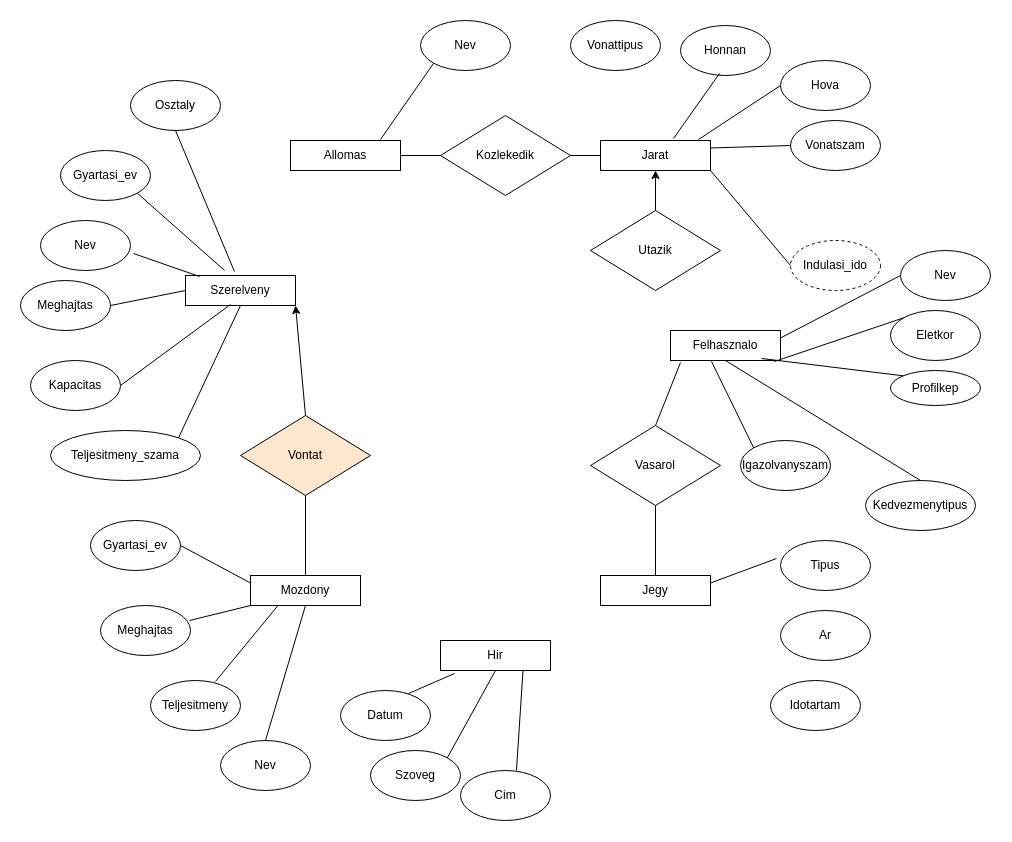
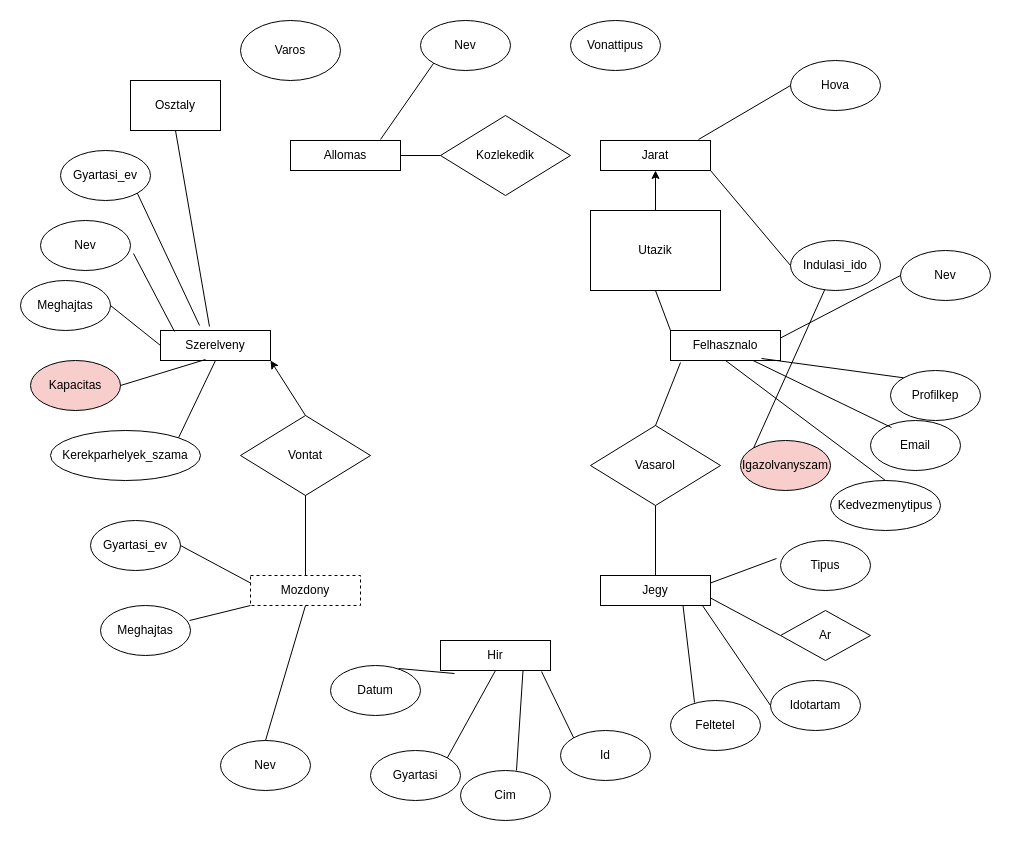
none -> (291, 51)
(726, 51) -> none
(826, 86) -> (836, 86)
(176, 106) -> (176, 106)
(696, 106) -> none
(836, 146) -> none
(751, 147) -> none
(586, 156) -> none
(656, 251) -> (656, 251)
(836, 266) -> (836, 266)
(241, 291) -> (216, 346)
none -> (663, 311)
(936, 336) -> none
(839, 340) -> none
(76, 386) -> (76, 386)
(936, 388) -> (936, 396)
none -> (822, 394)
(733, 405) -> (789, 369)
none -> (916, 446)
(126, 456) -> (126, 456)
(306, 456) -> (306, 456)
(786, 466) -> (786, 466)
(921, 506) -> (886, 506)
(306, 591) -> (306, 591)
none -> (745, 617)
(826, 636) -> (826, 636)
(247, 644) -> none
none -> (689, 654)
none -> (736, 656)
none -> (558, 705)
(196, 706) -> none
(386, 716) -> (376, 691)
none -> (716, 726)
none -> (606, 756)
(416, 776) -> (416, 776)
